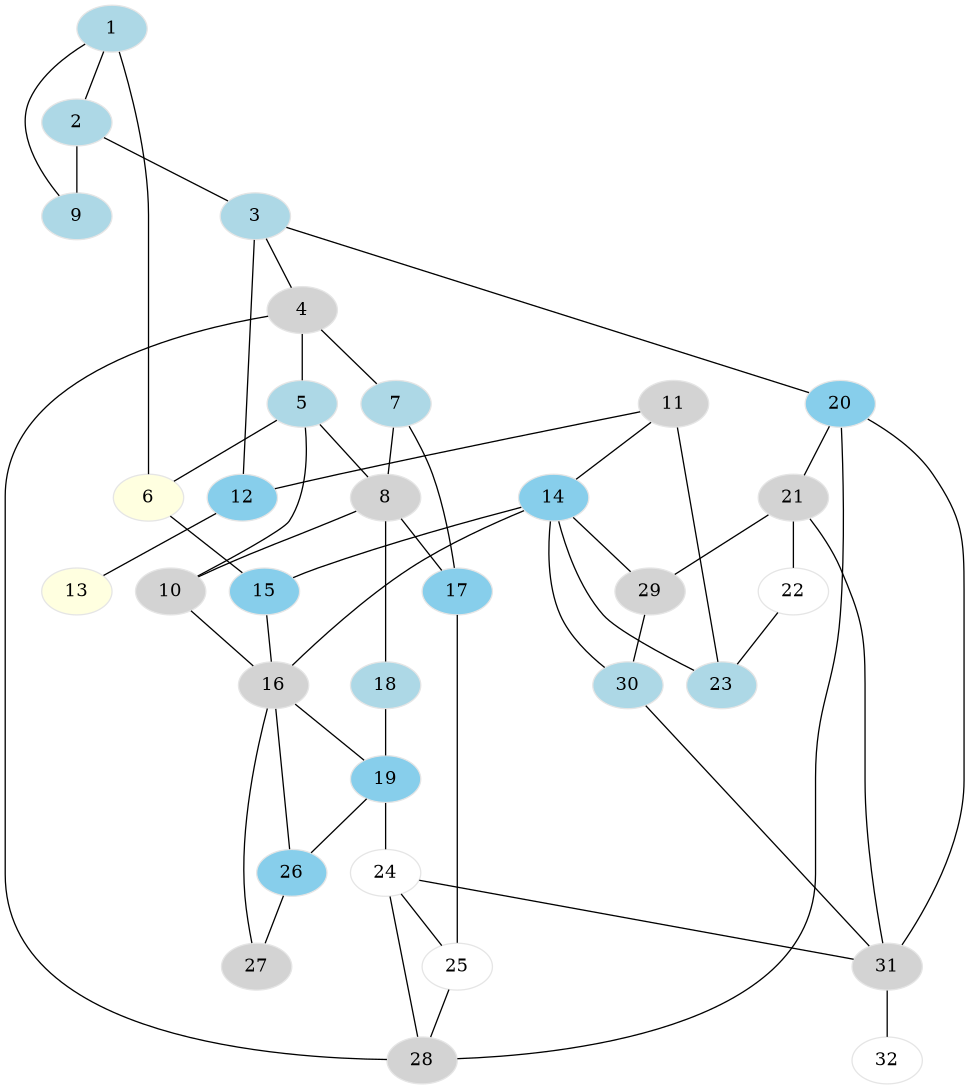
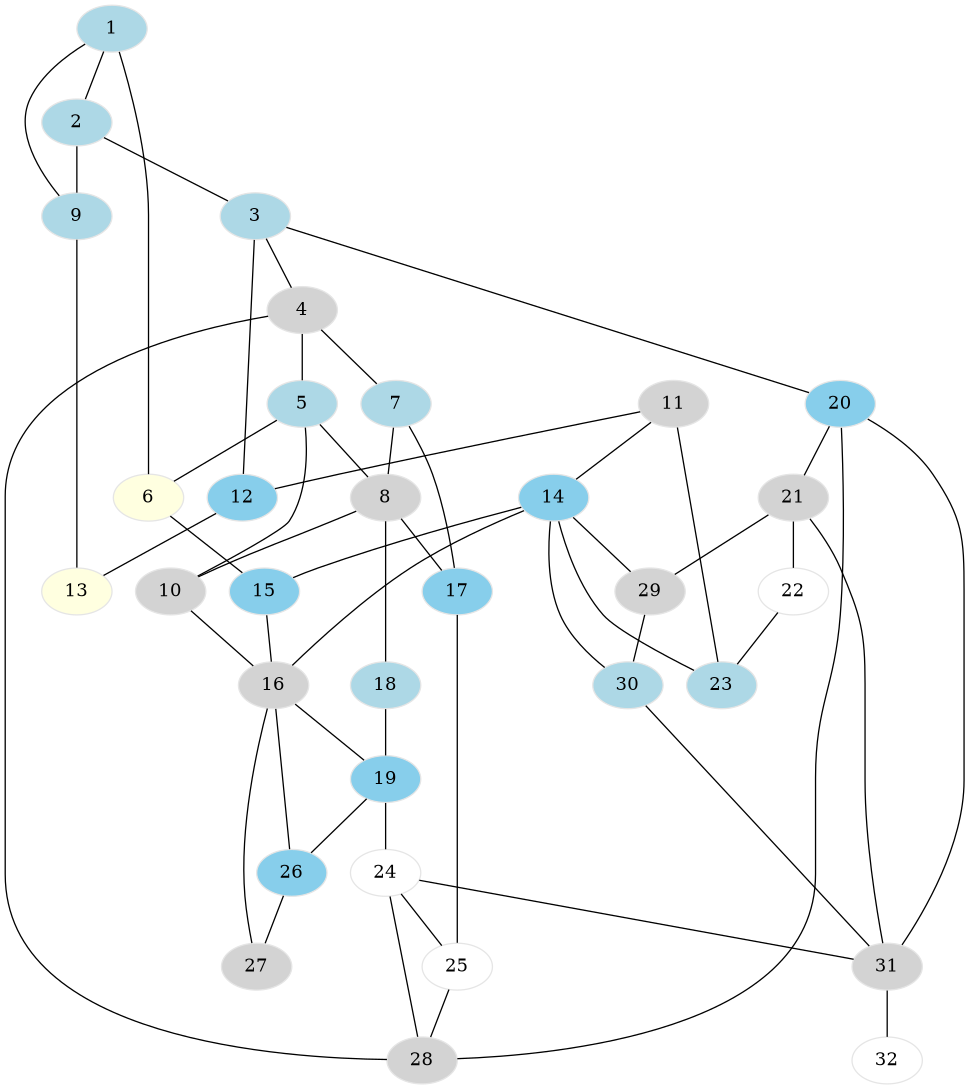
none -> (77, 404)
